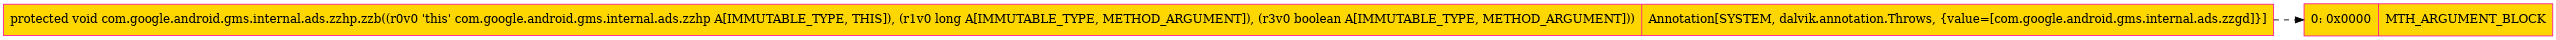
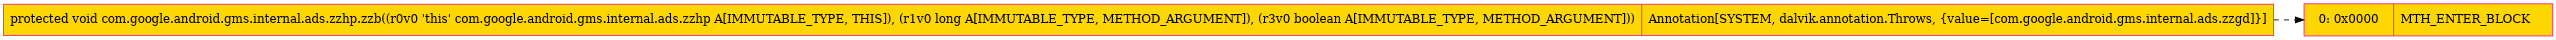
(2466, 19) -> (2466, 19)
